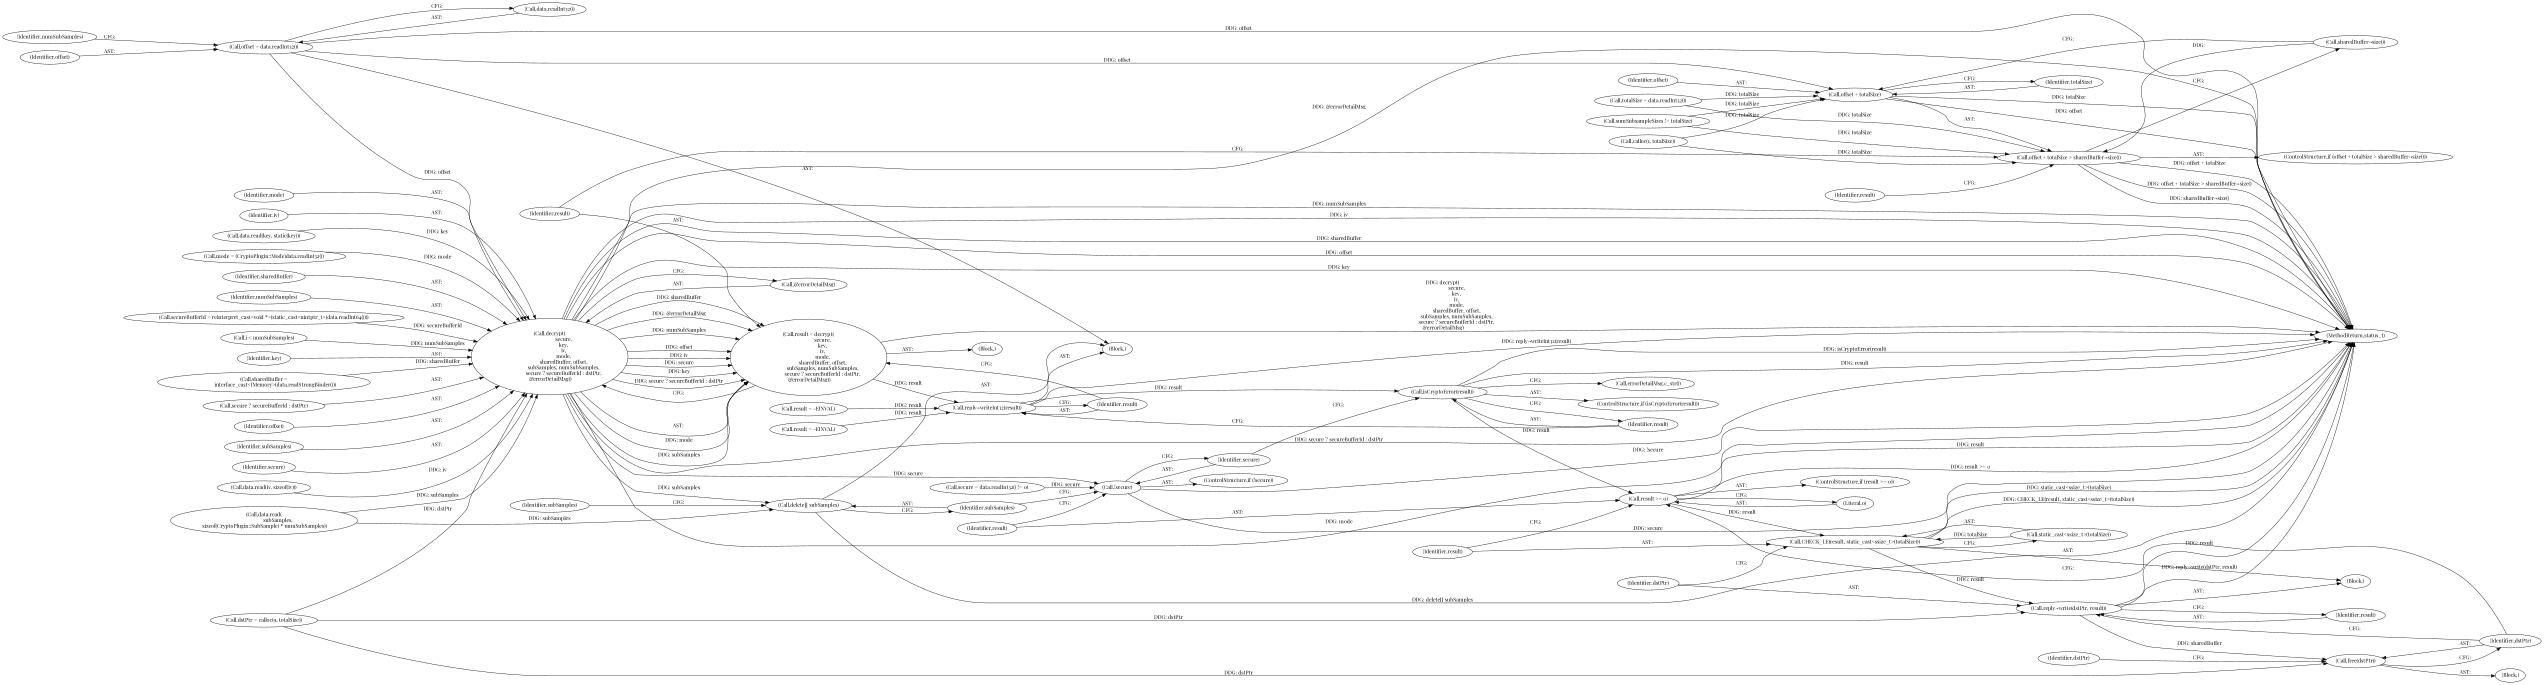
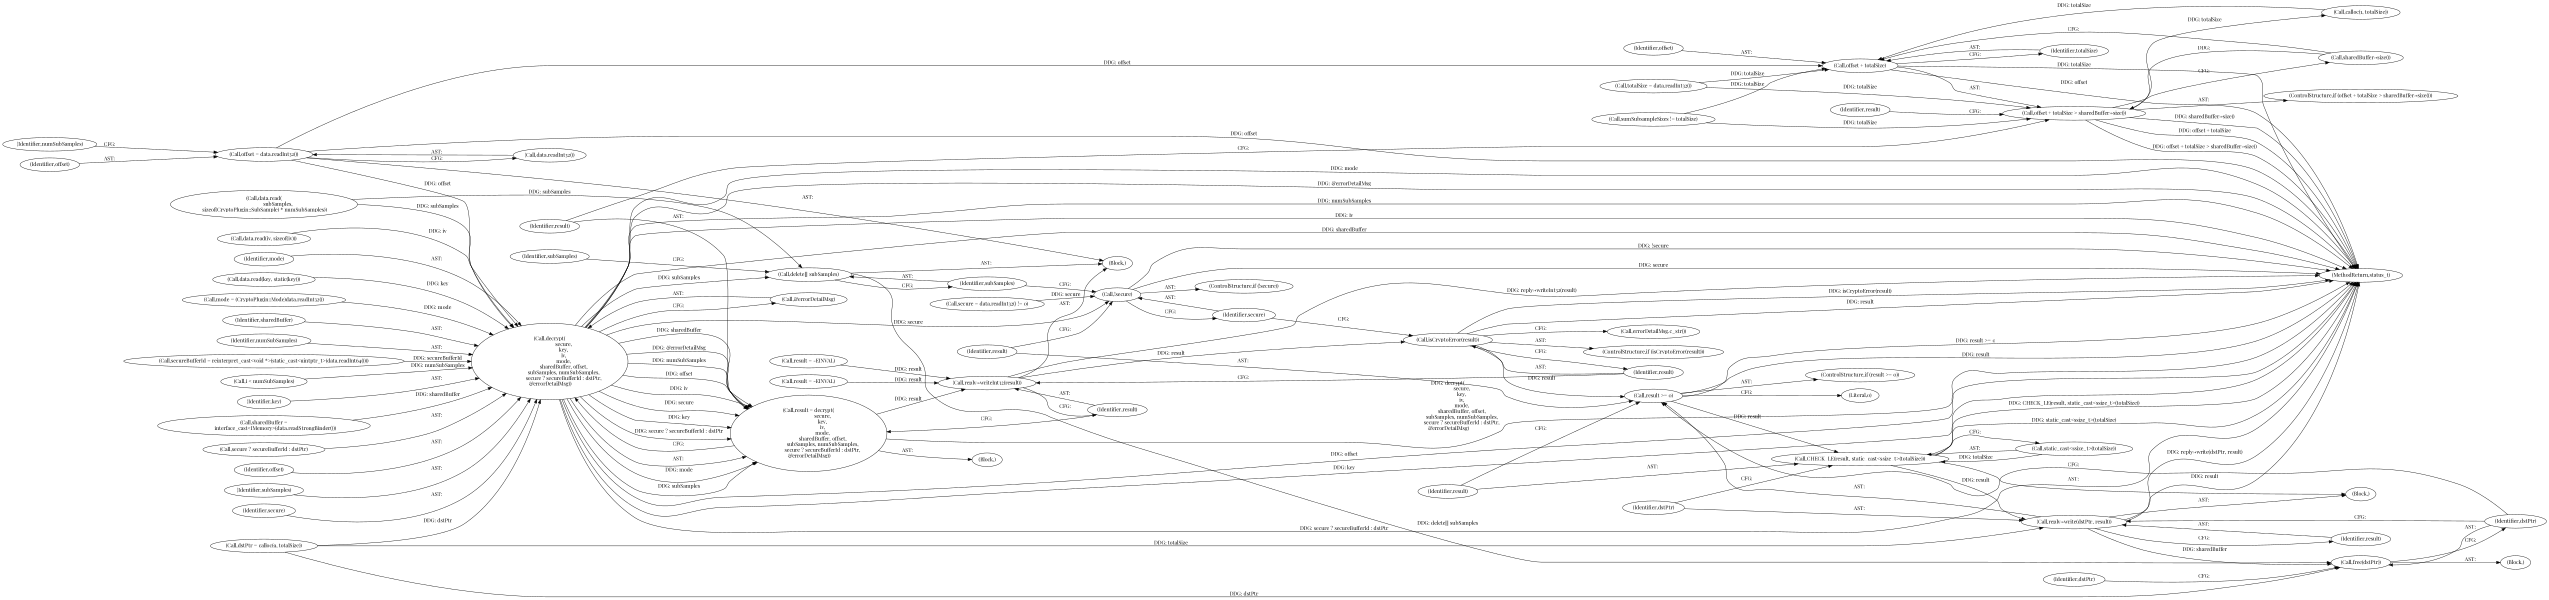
(1846, 161) -> (2198, 31)
(264, 216) -> none
(1757, 507) -> (1833, 495)
(1622, 603) -> (1536, 561)
(1168, 617) -> (1171, 543)
